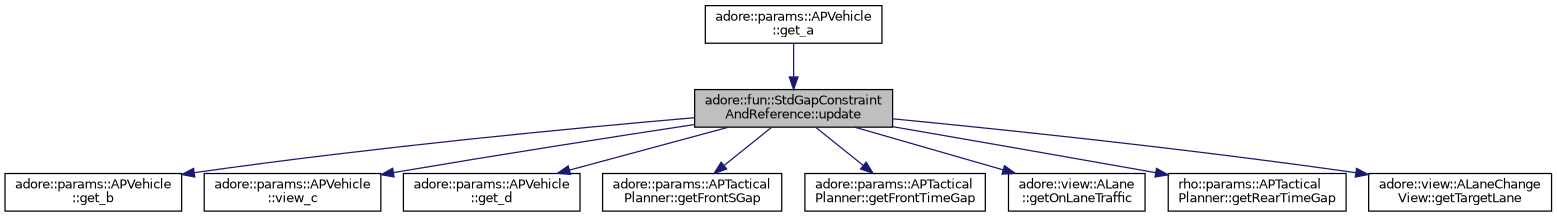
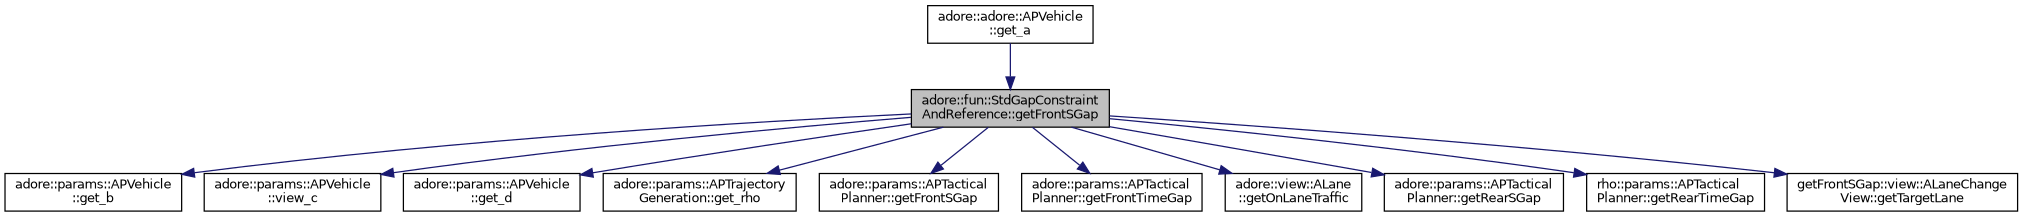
(794, 24) -> (1010, 24)
(794, 108) -> (1010, 108)
none -> (700, 192)
(1460, 192) -> (1902, 192)
none -> (1474, 192)
